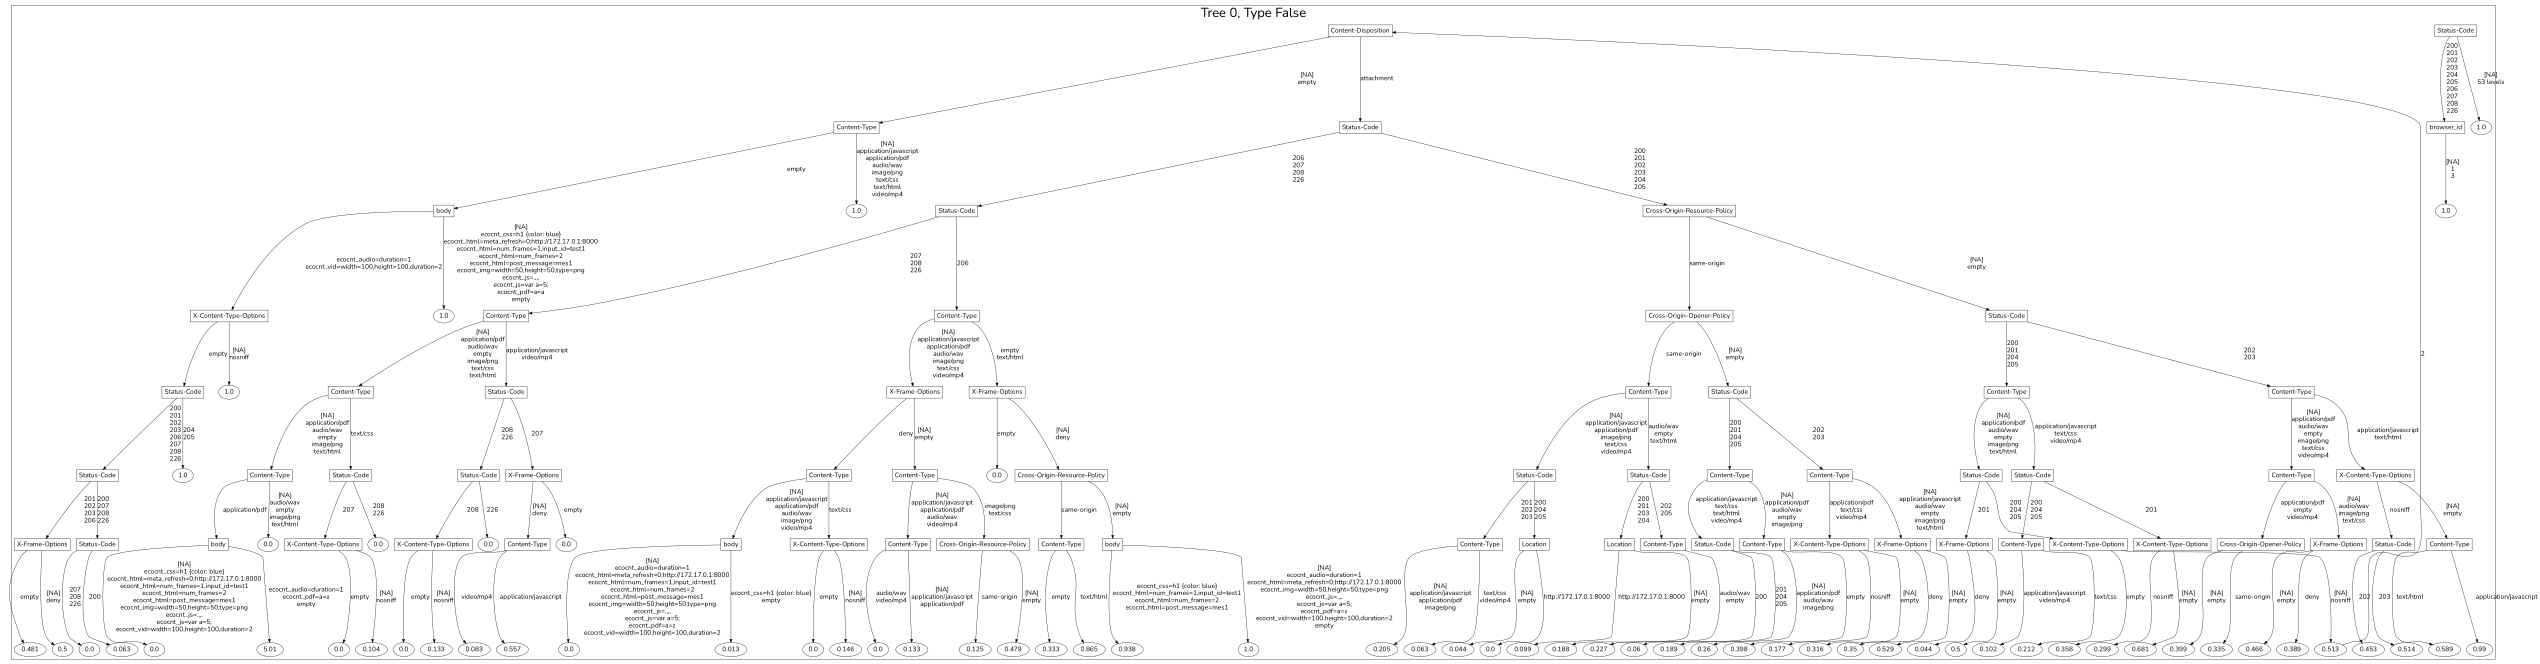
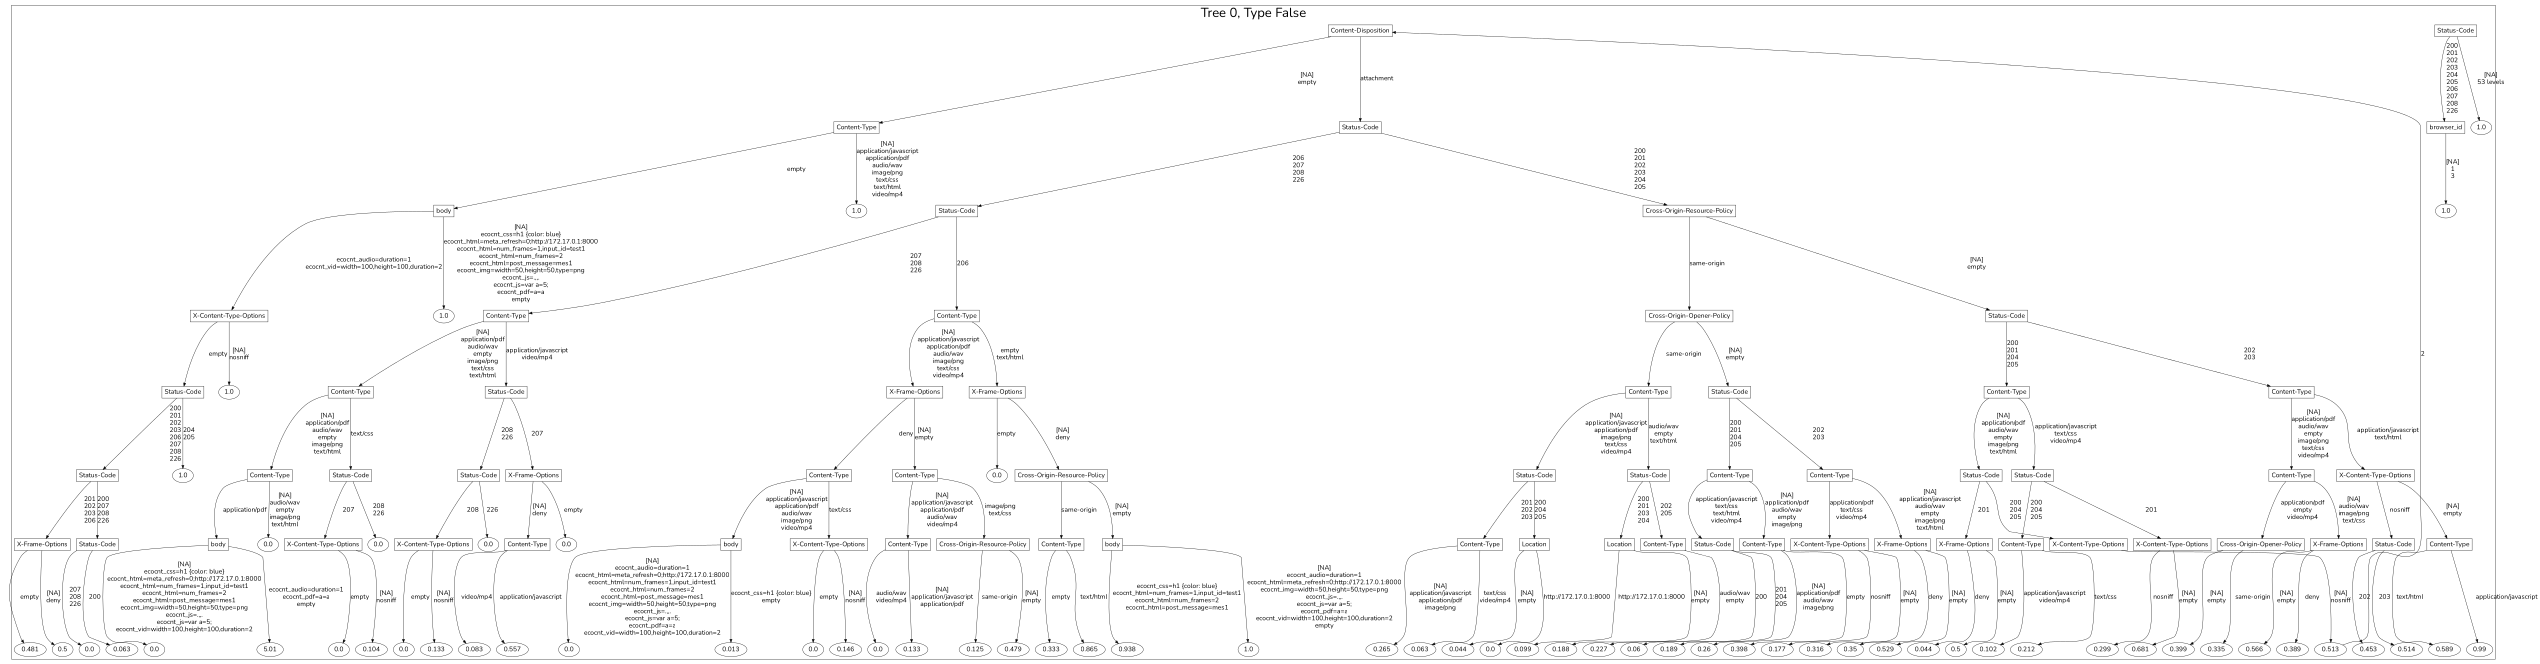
(1382, 650) -> (1382, 650)
(2064, 650) -> none
(2254, 650) -> (2254, 650)
